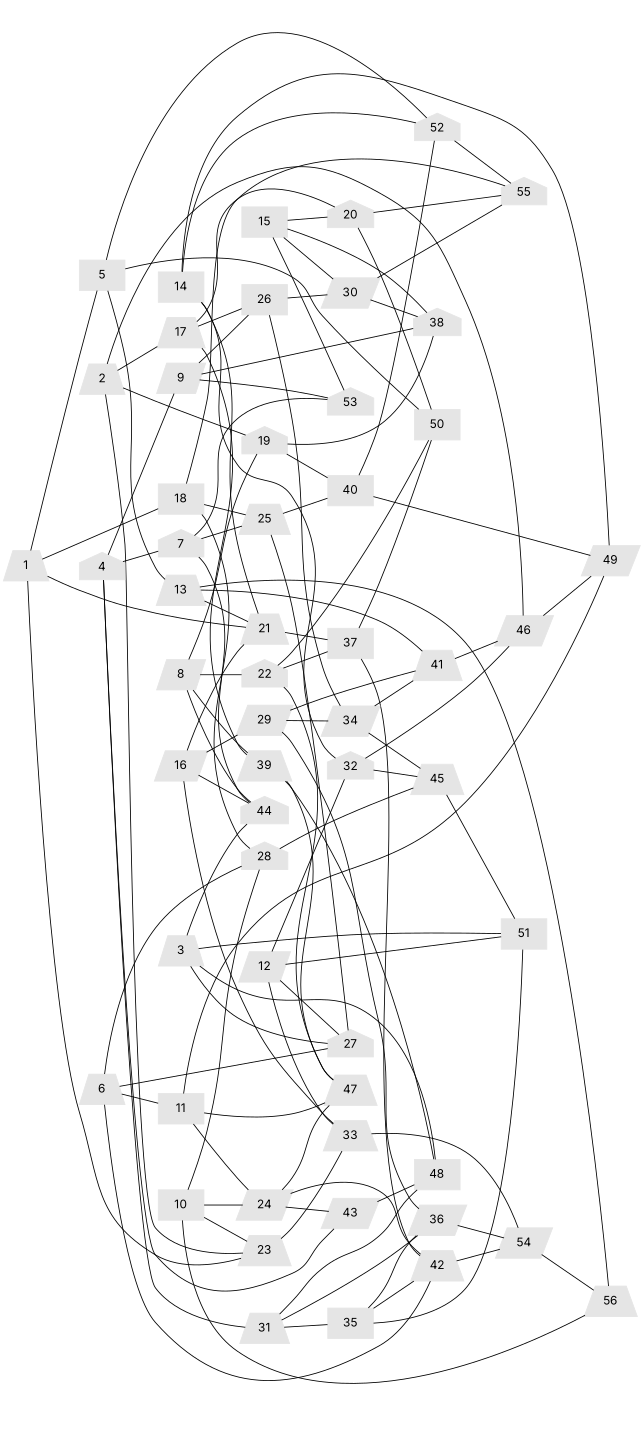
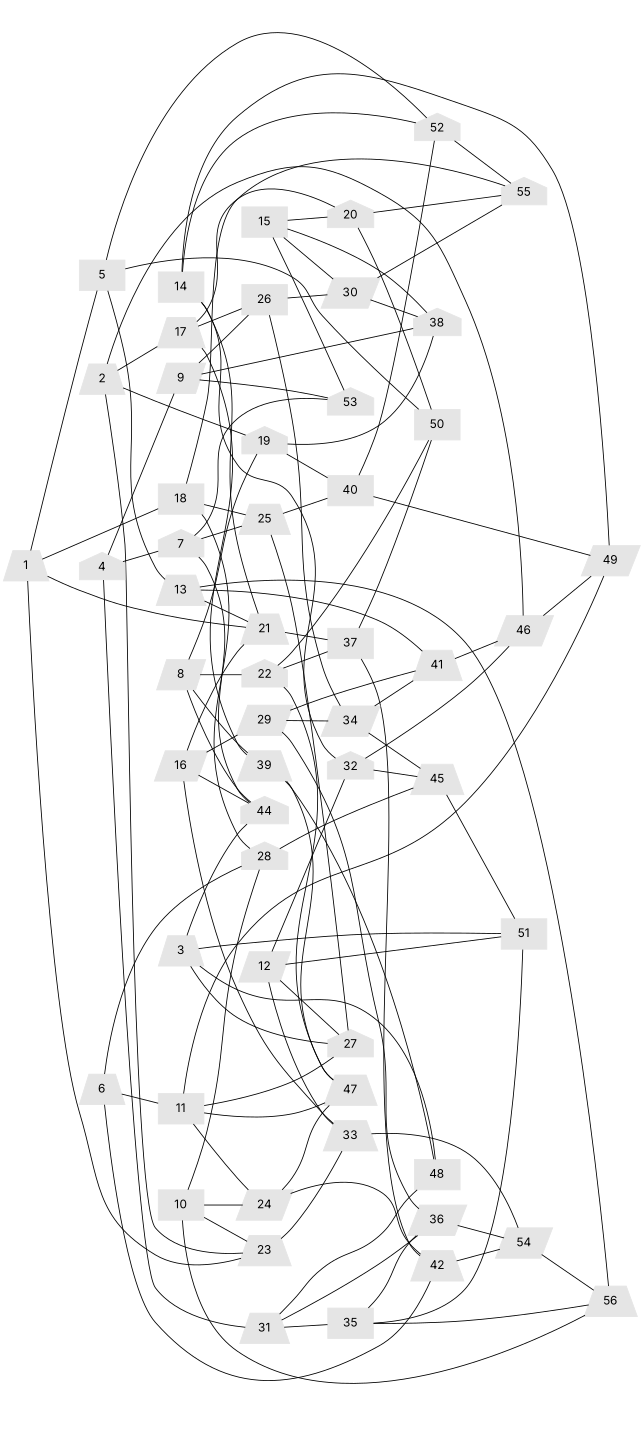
(229, 1067) -> (272, 1089)
(351, 1213) -> none
(394, 1295) -> (482, 1319)
